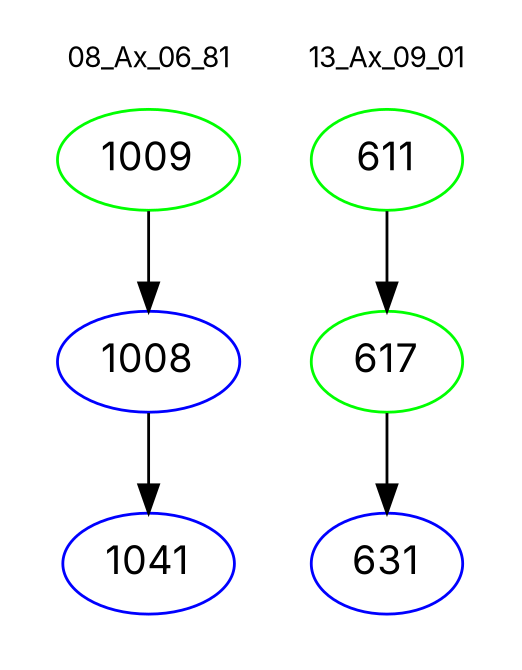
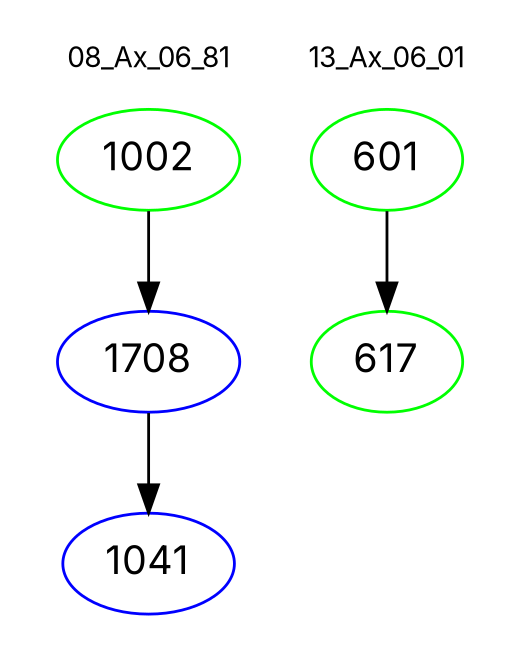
(387, 60) -> (387, 60)
(149, 160) -> (149, 160)
(387, 160) -> (387, 160)
(149, 362) -> (149, 362)
(387, 564) -> none
